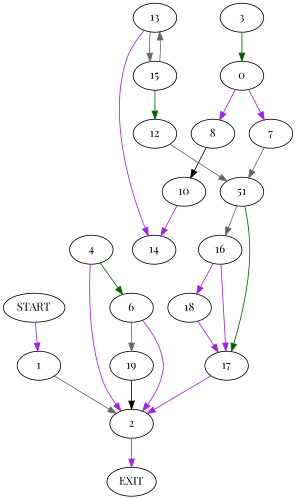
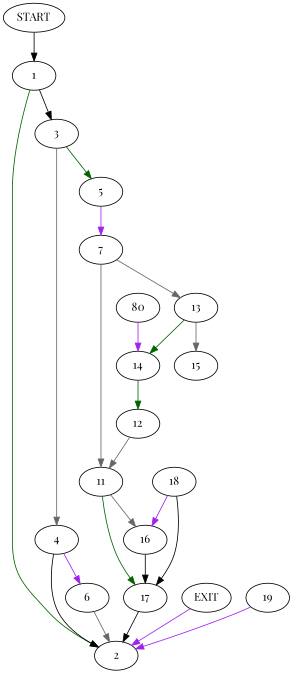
(160, 51) -> (145, 277)
(242, 76) -> (101, 192)
none -> (44, 101)
(155, 101) -> (138, 391)
(120, 128) -> (170, 334)
(213, 134) -> none
(184, 192) -> (138, 308)
(242, 192) -> (101, 482)
(109, 275) -> (70, 565)
(207, 275) -> (162, 507)
(223, 304) -> (145, 565)
(36, 333) -> (34, 43)
none -> (57, 333)
(132, 333) -> none
(206, 333) -> (177, 539)
(93, 336) -> (56, 606)
(163, 362) -> (100, 623)
(132, 391) -> (198, 628)
(82, 393) -> (12, 382)
(183, 393) -> (133, 623)
(132, 449) -> (164, 625)
